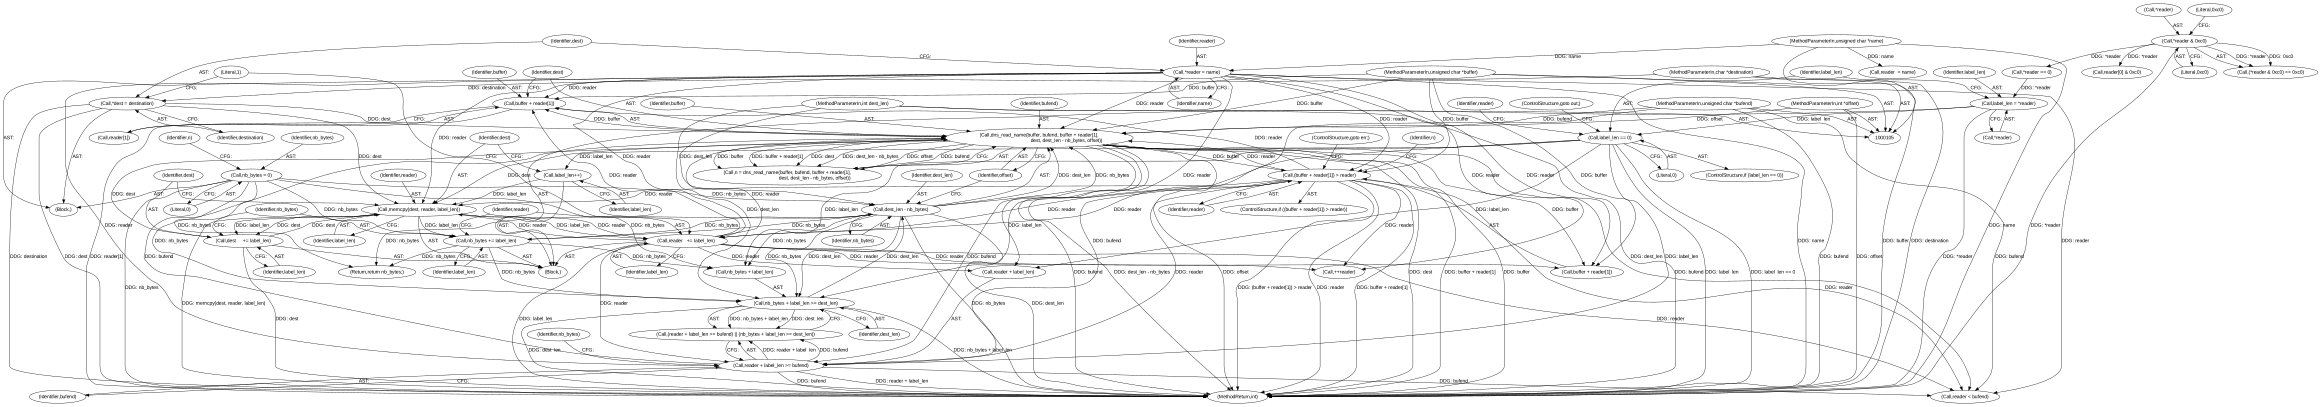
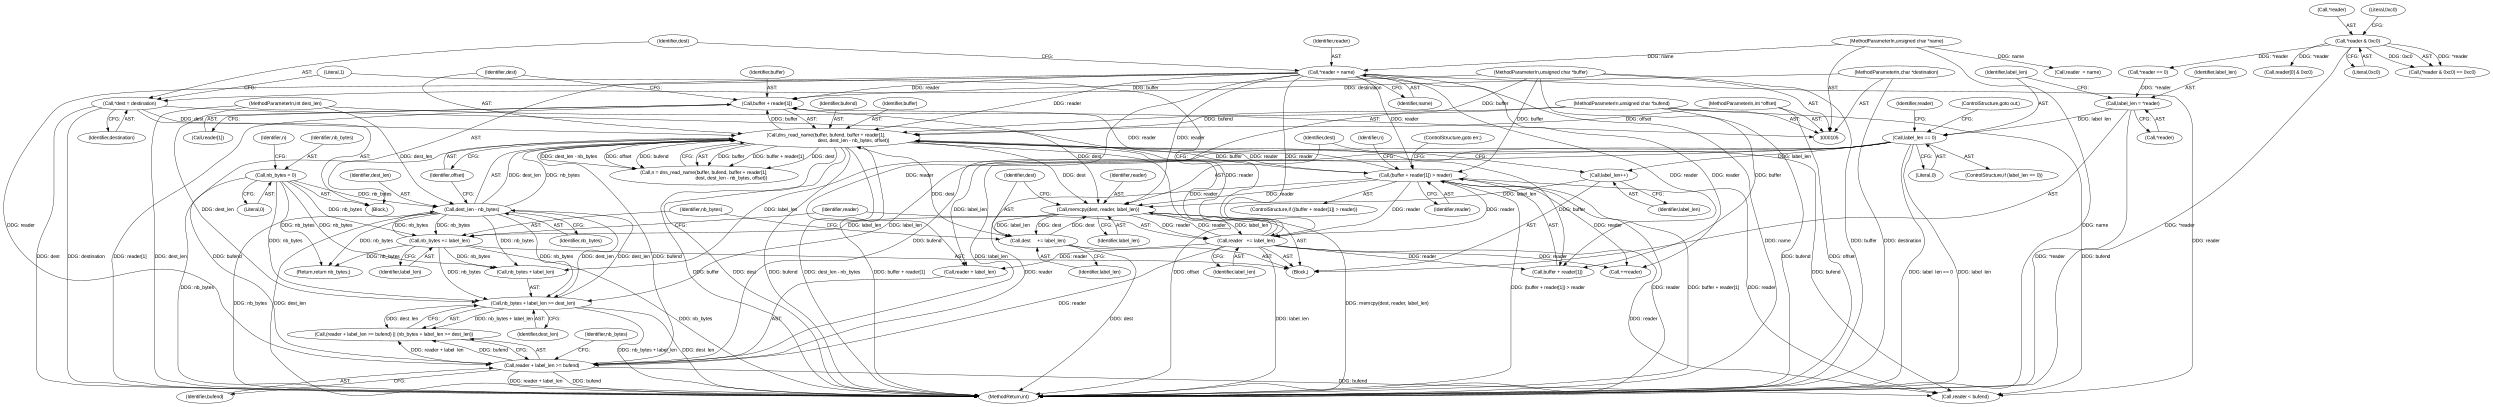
none -> (714, 344)
